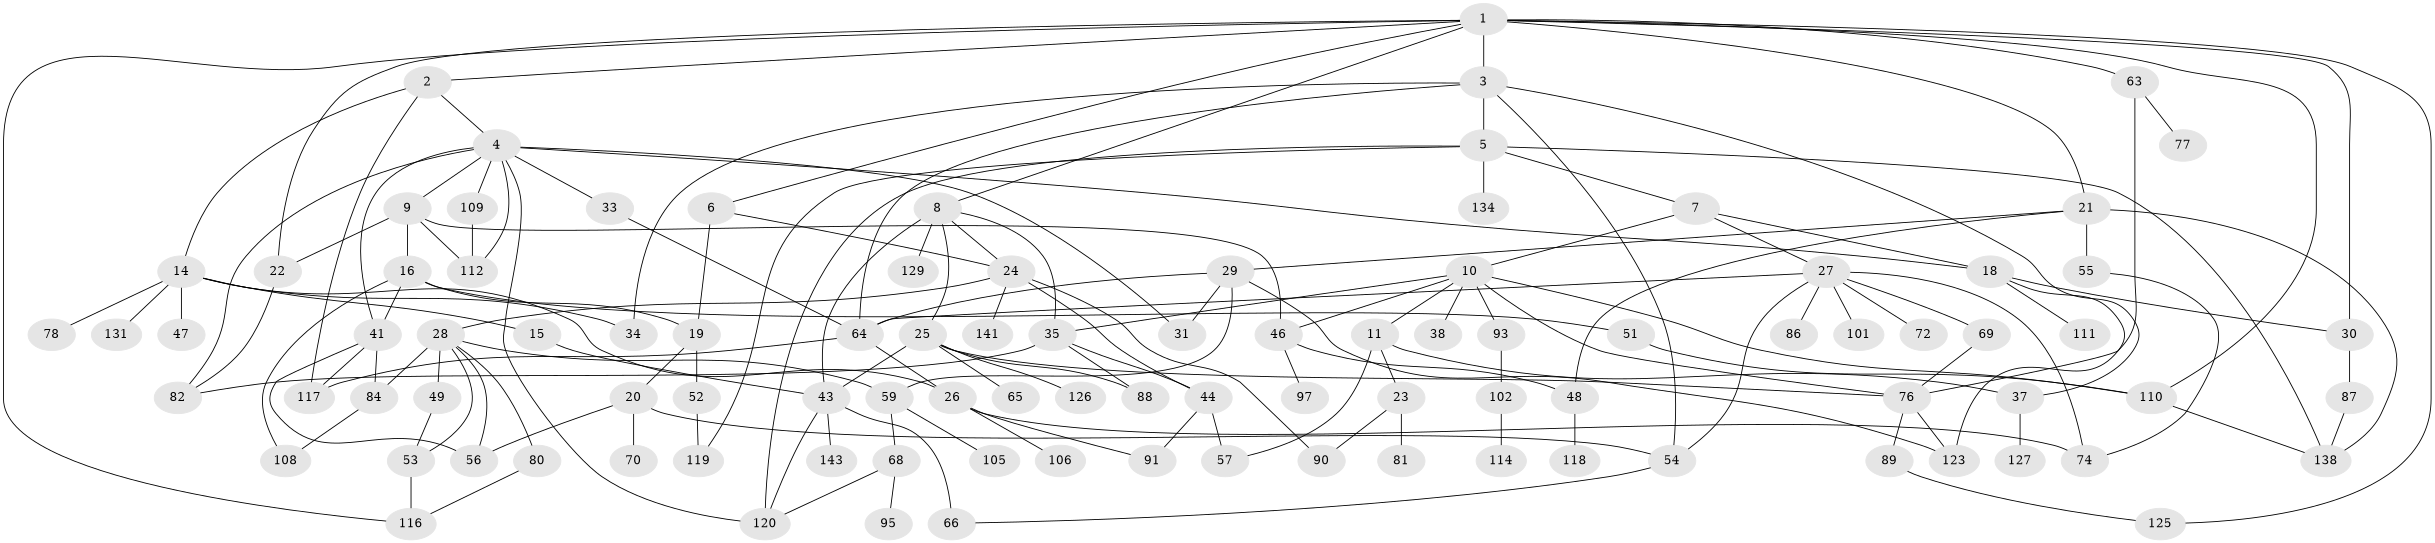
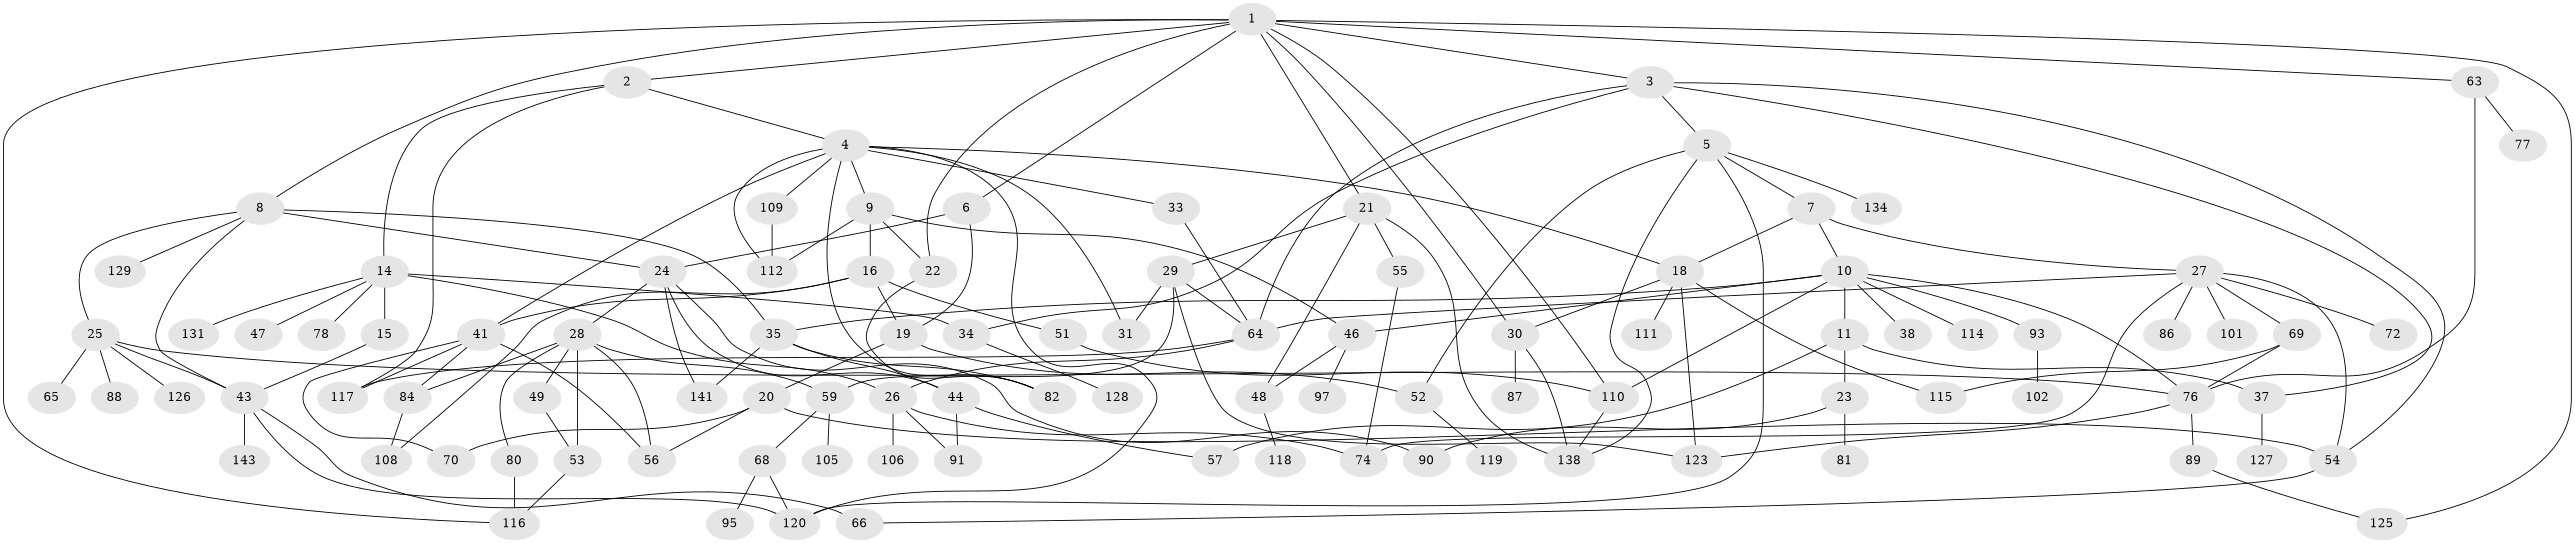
(978, 168) -> (1532, 239)
(1094, 363) -> (738, 366)
none -> (306, 387)
none -> (1117, 398)
none -> (1941, 398)
(1501, 424) -> (1908, 303)
(2338, 429) -> (1552, 395)
